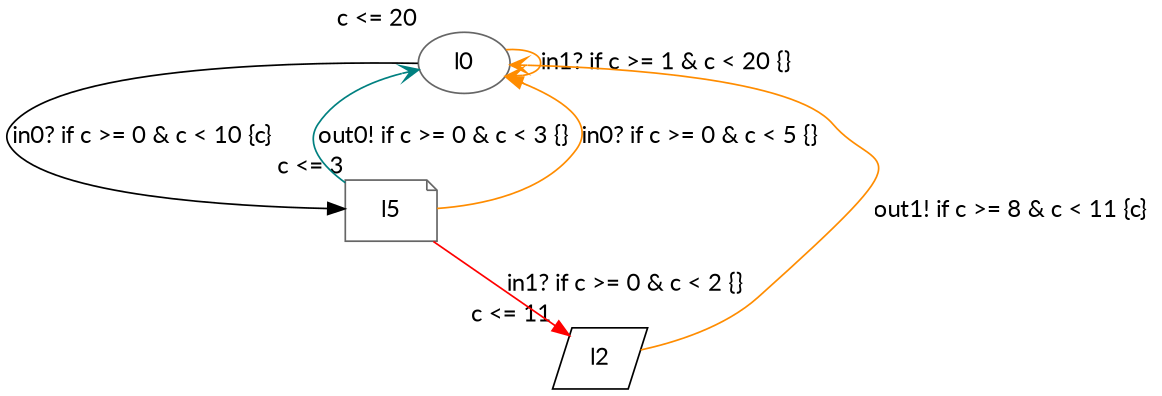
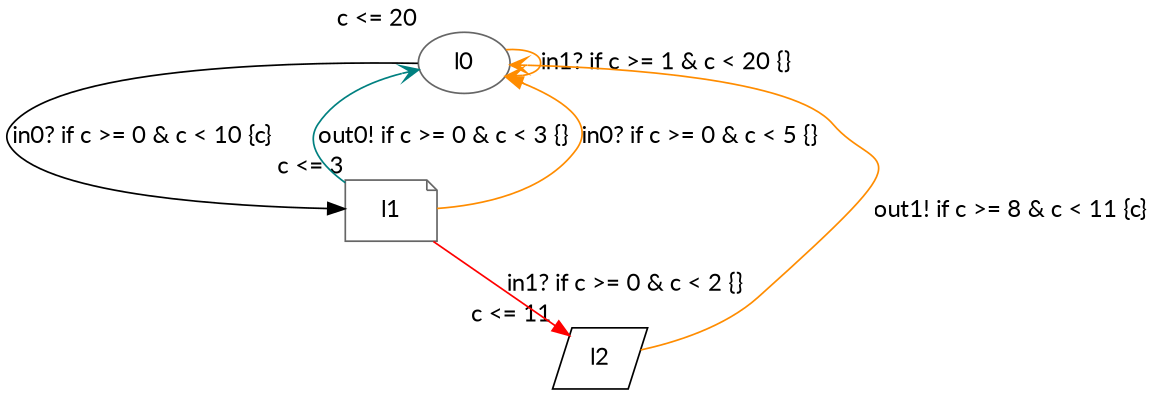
(391, 211) -> (391, 211)
